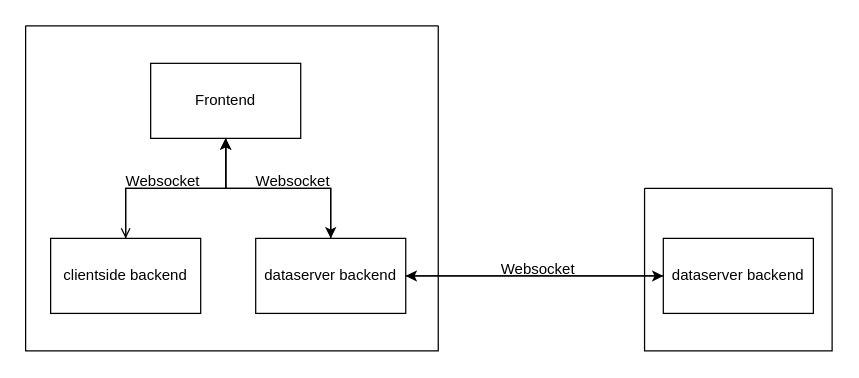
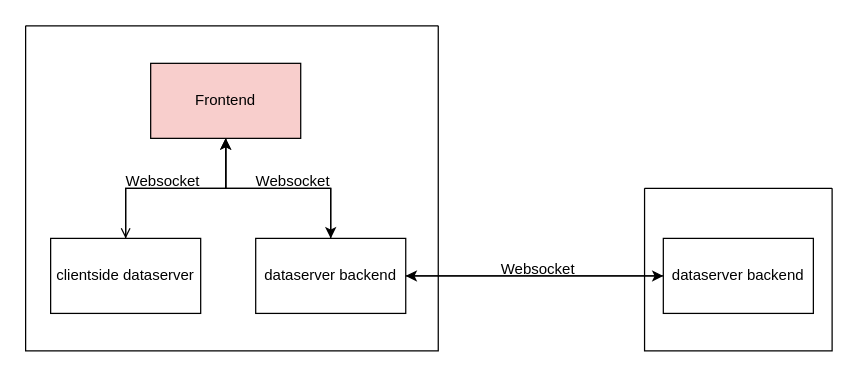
(226, 101) -> (226, 101)
(126, 276) -> (126, 276)
